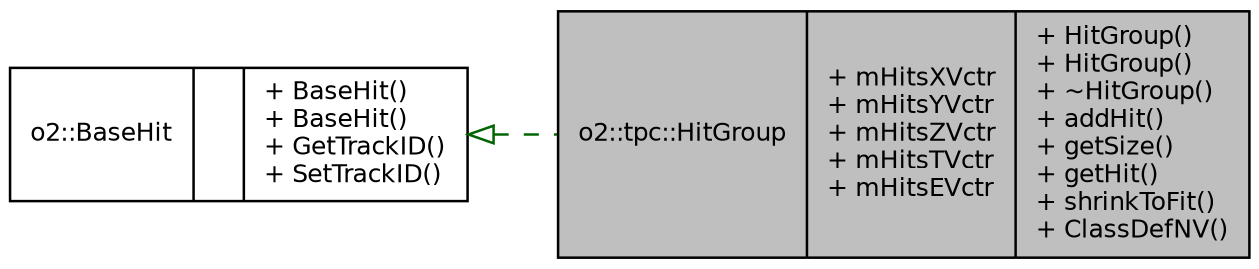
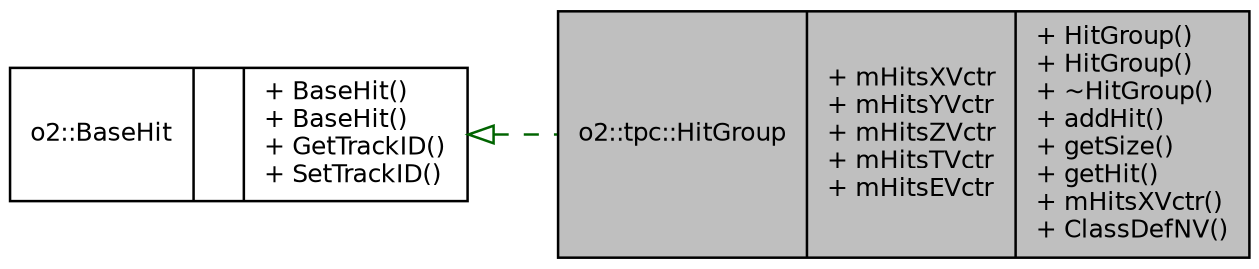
(1126, 202) -> (1130, 202)
